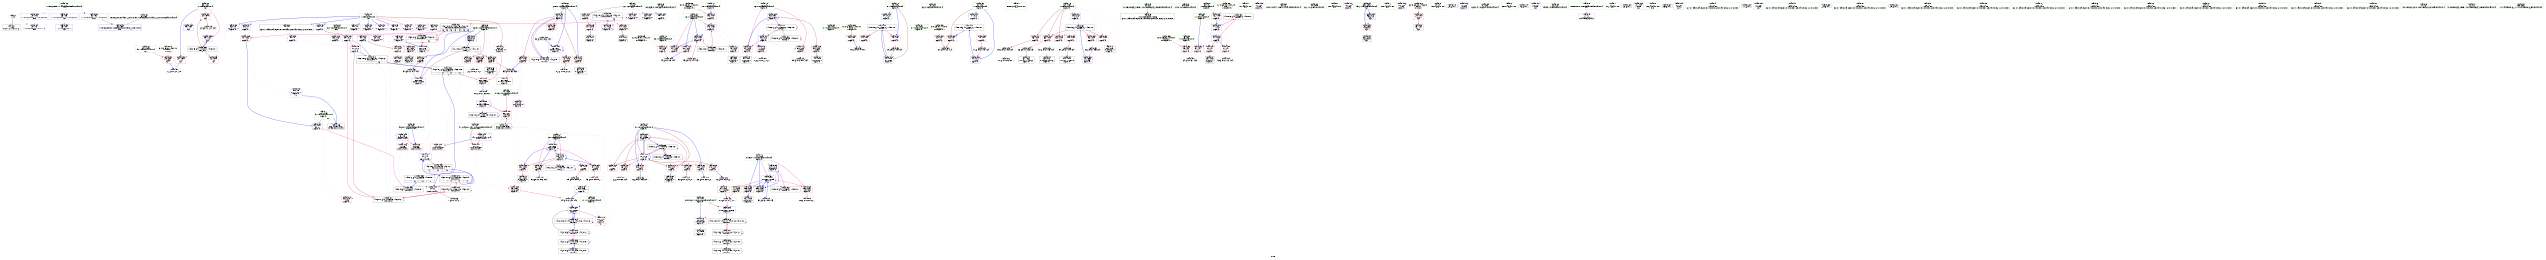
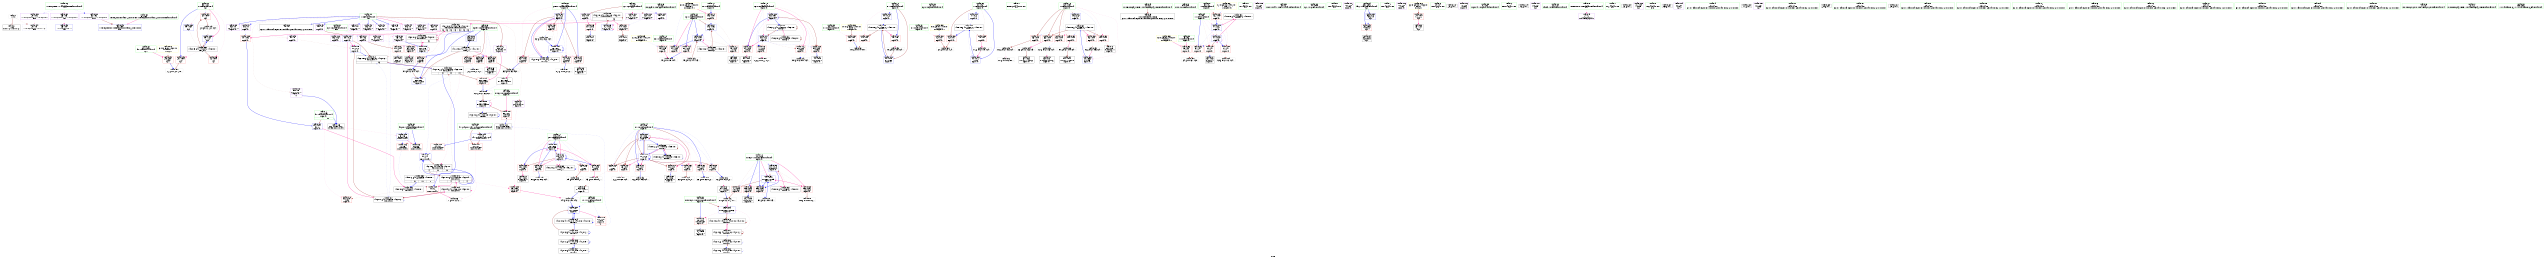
(758, 184) -> none
